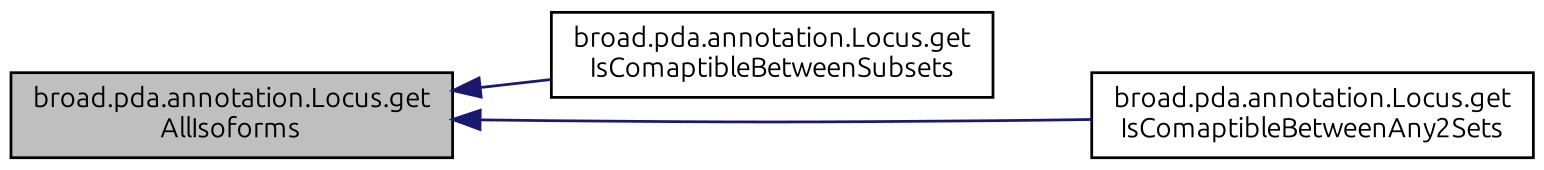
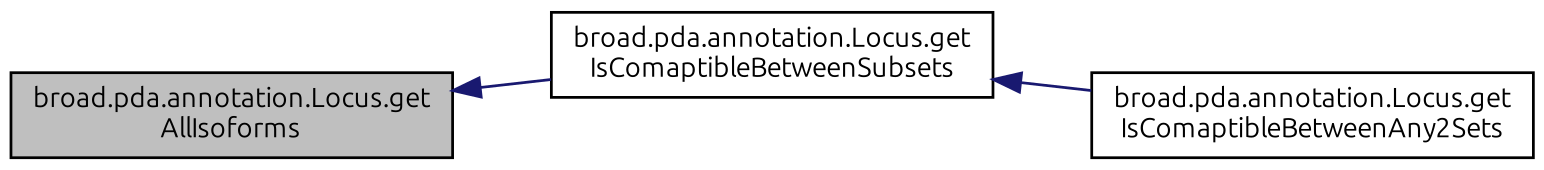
(786, 122) -> (1056, 87)
